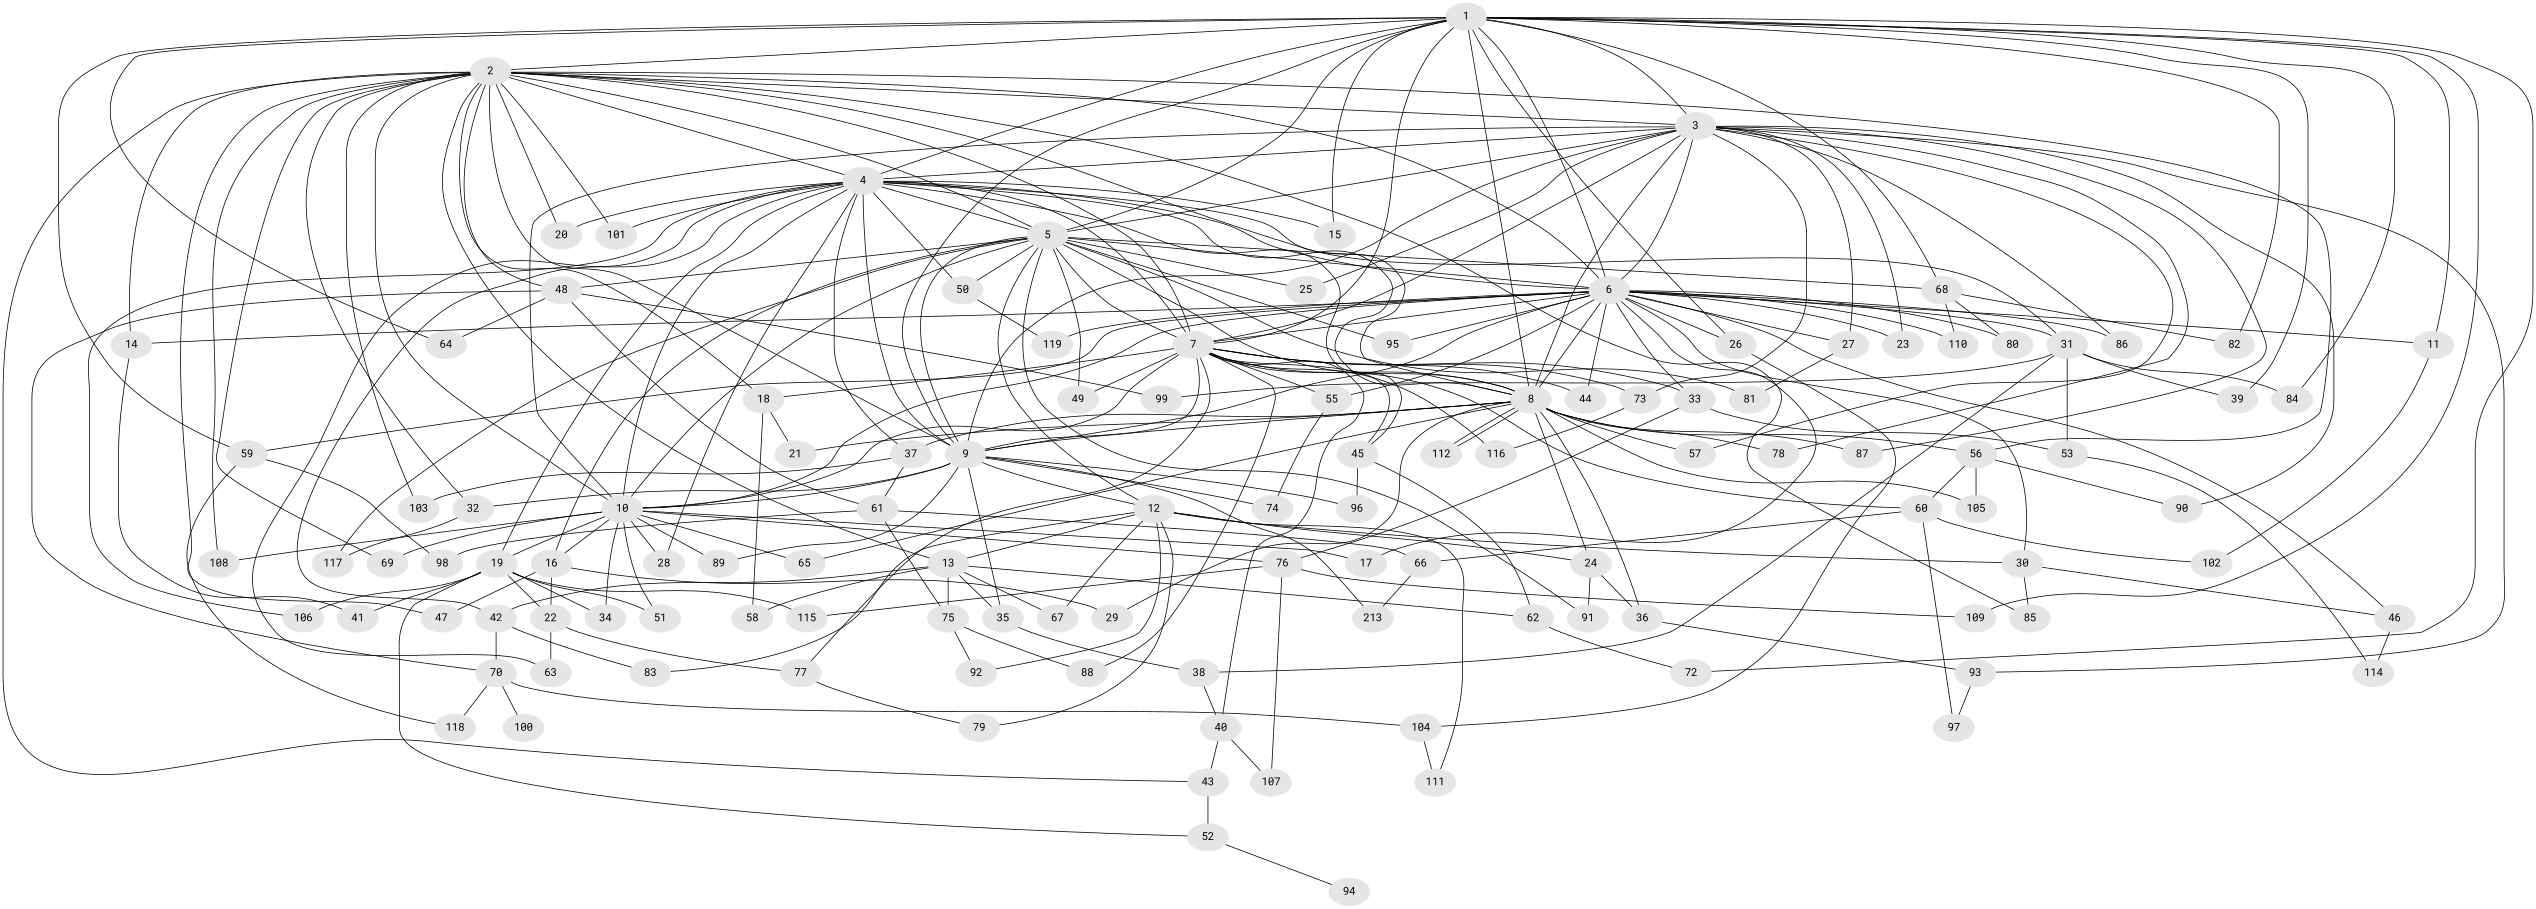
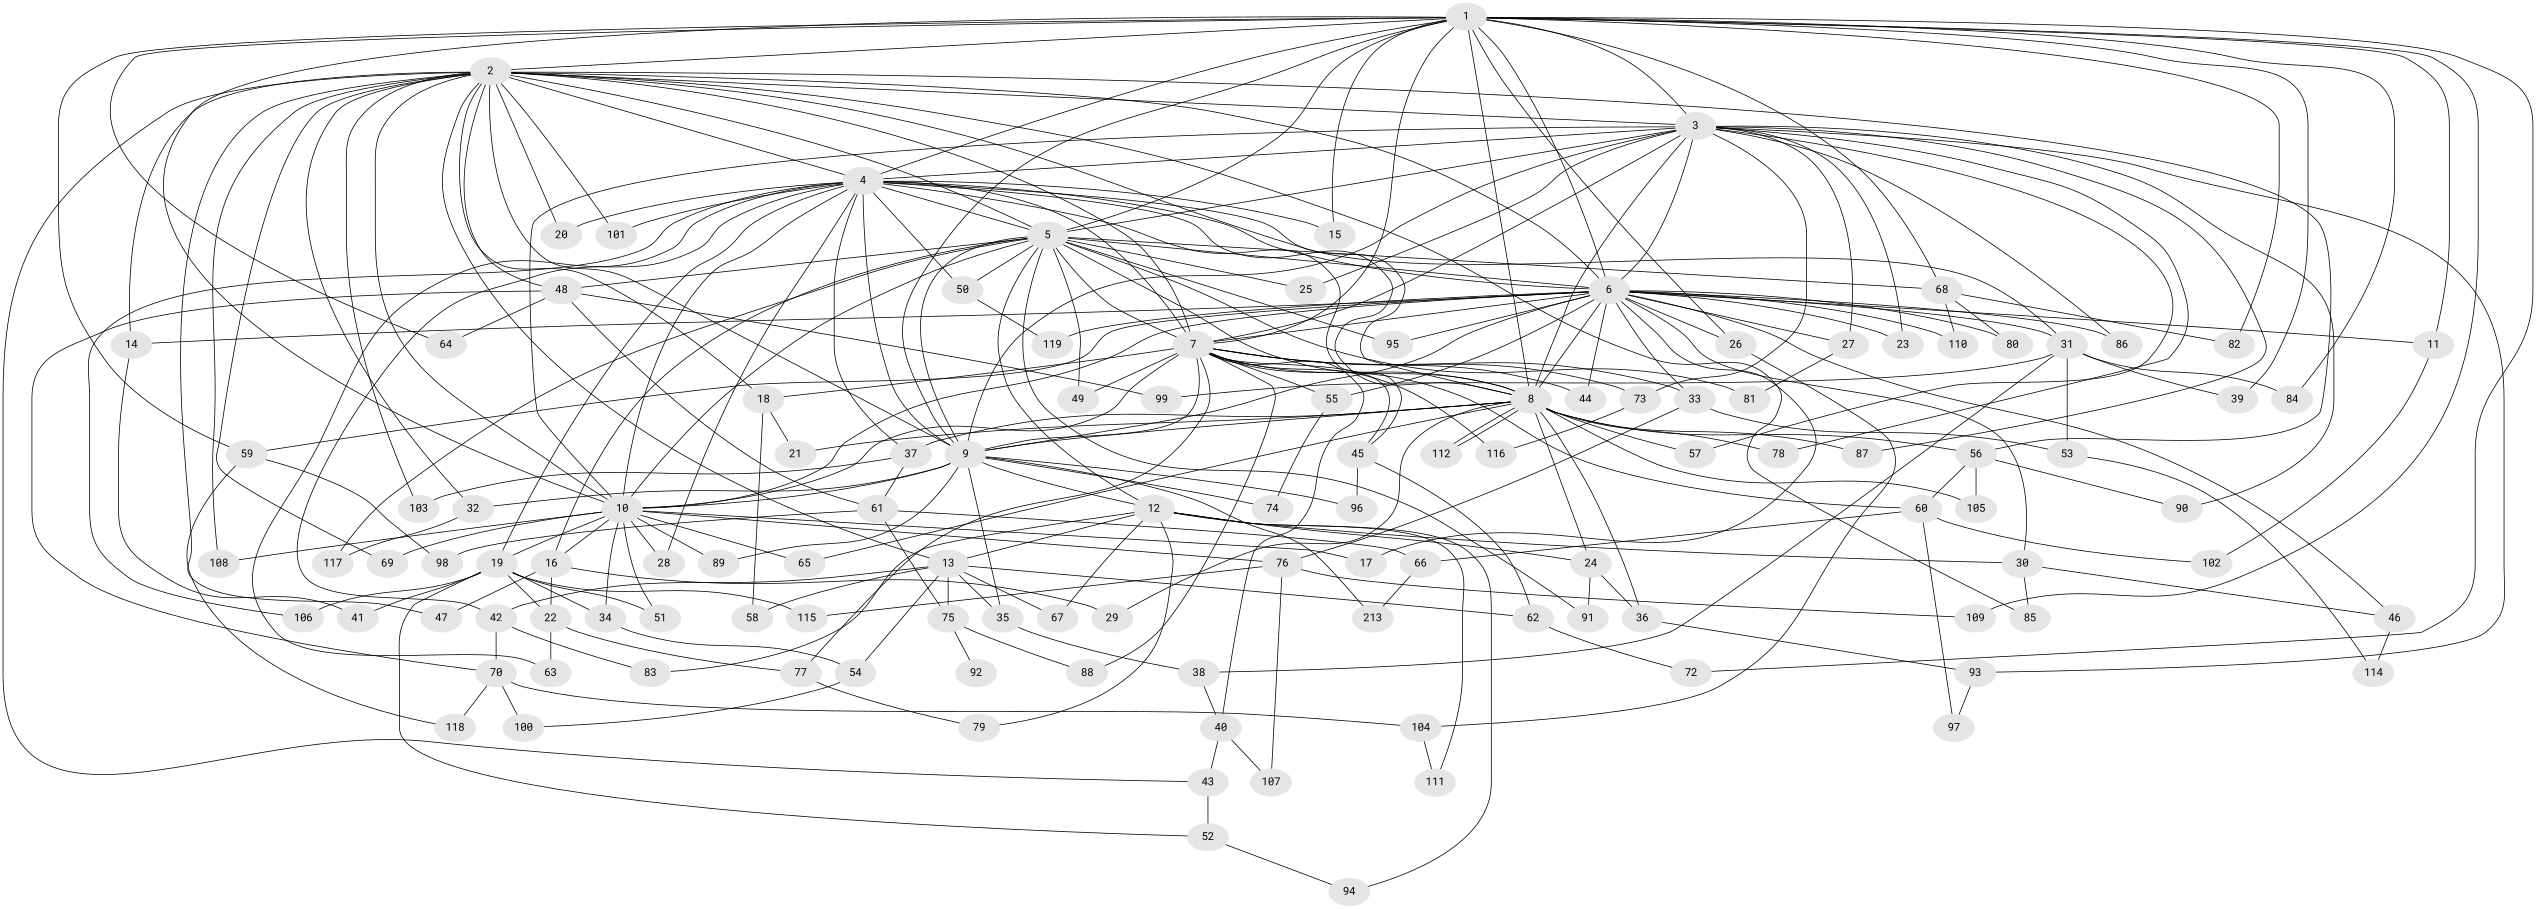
none -> (493, 46)
(1124, 639) -> (1491, 600)
none -> (855, 673)
